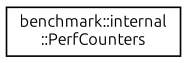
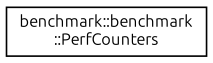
(94, 32) -> (107, 32)
